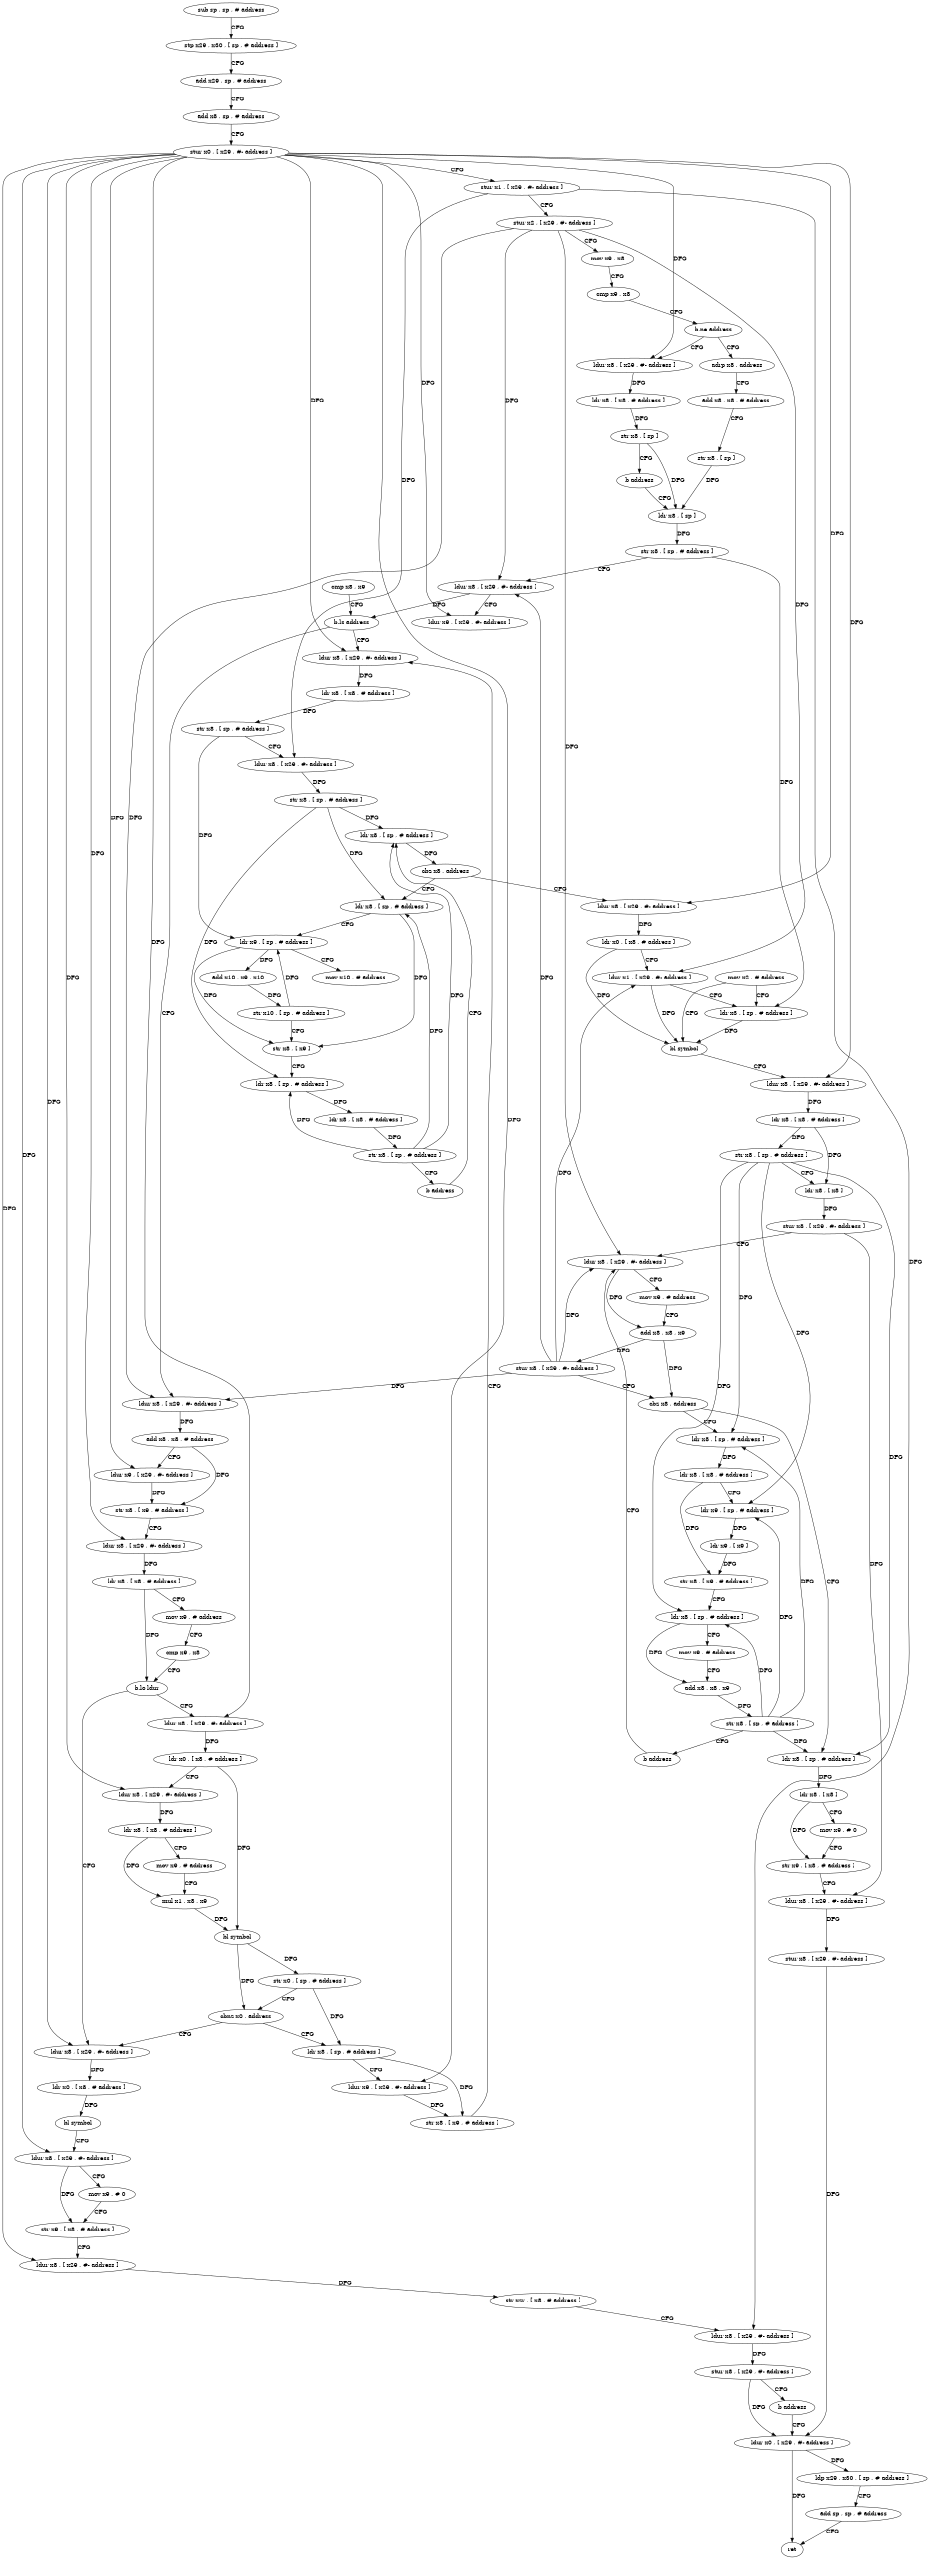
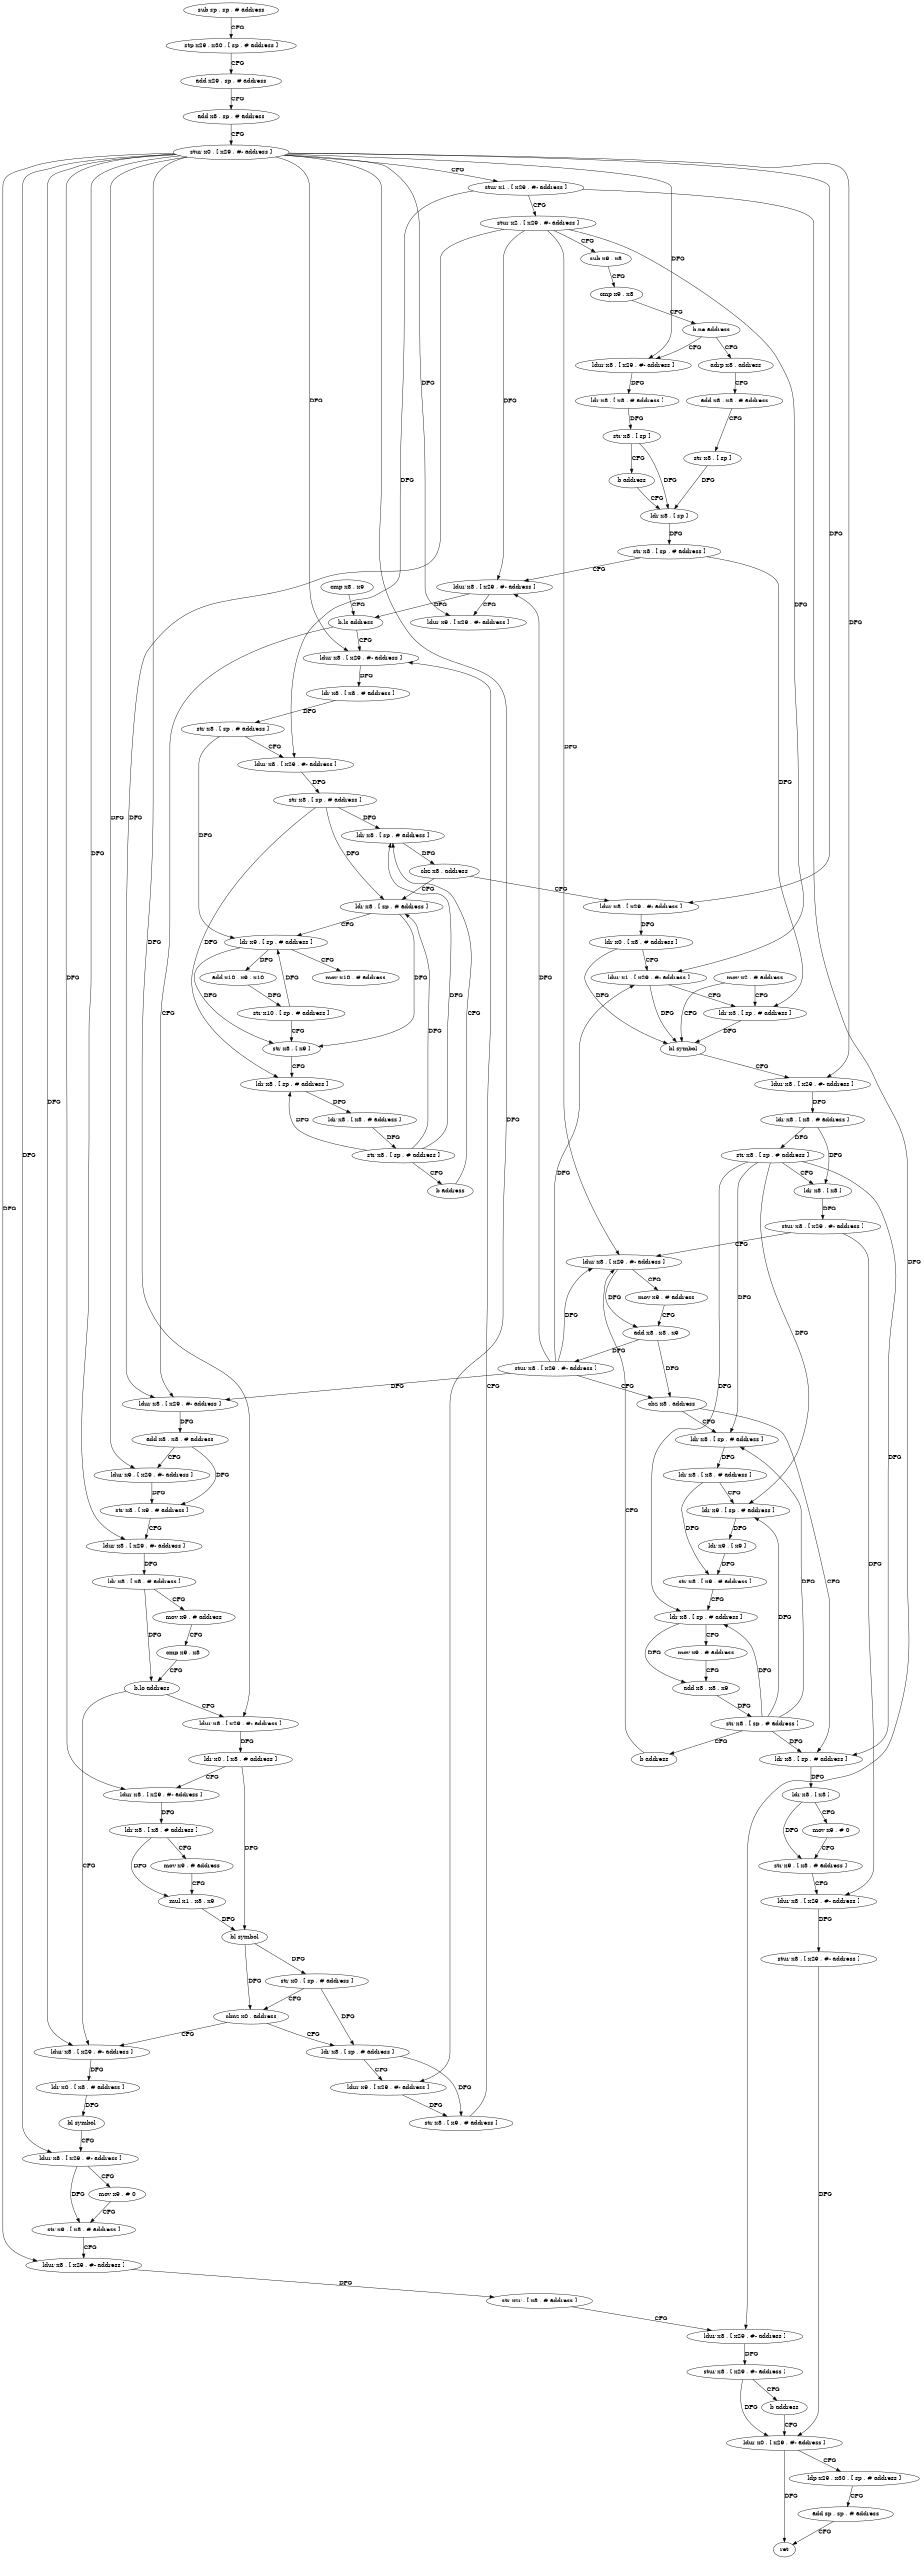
(608, 259) -> (606, 259)
(147, 1688) -> (152, 1688)
(838, 2461) -> (830, 2461)
